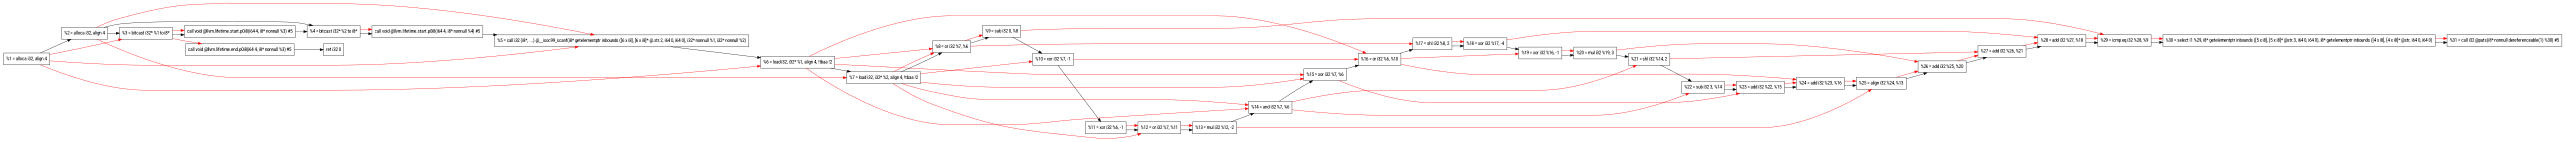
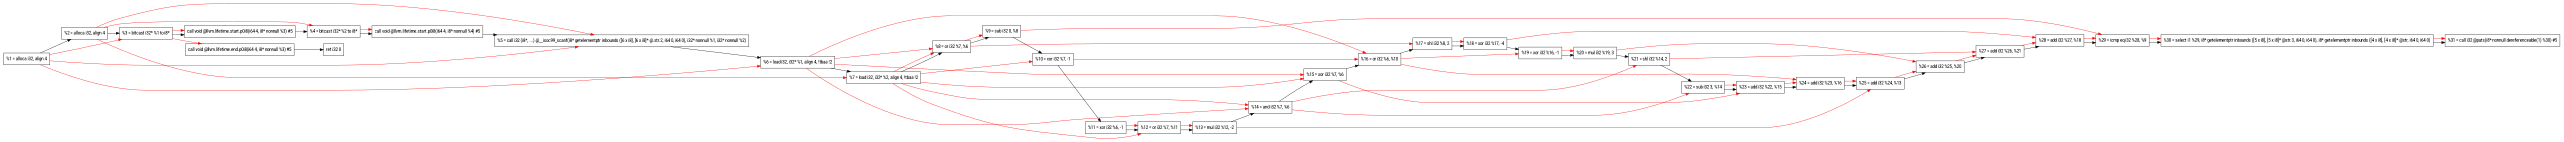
(207, 21) -> (207, 21)
(1881, 83) -> (1880, 83)
